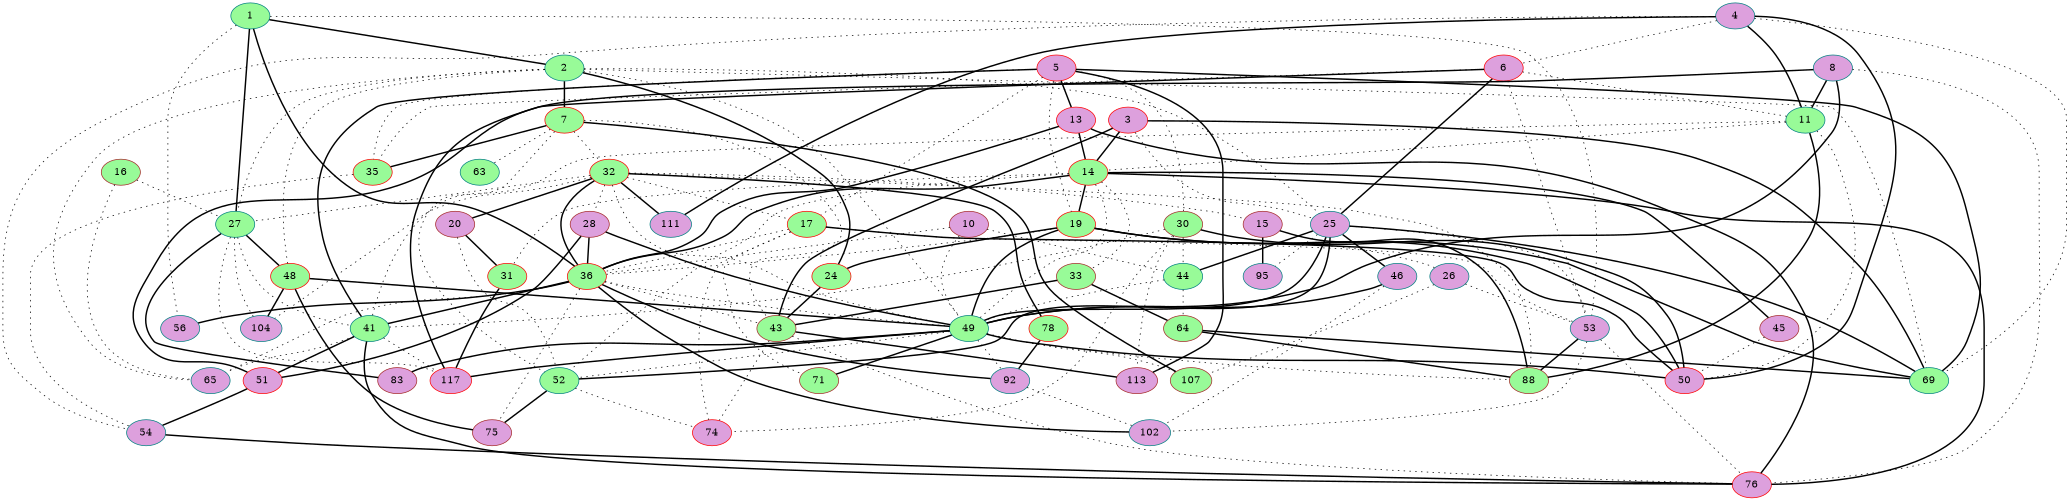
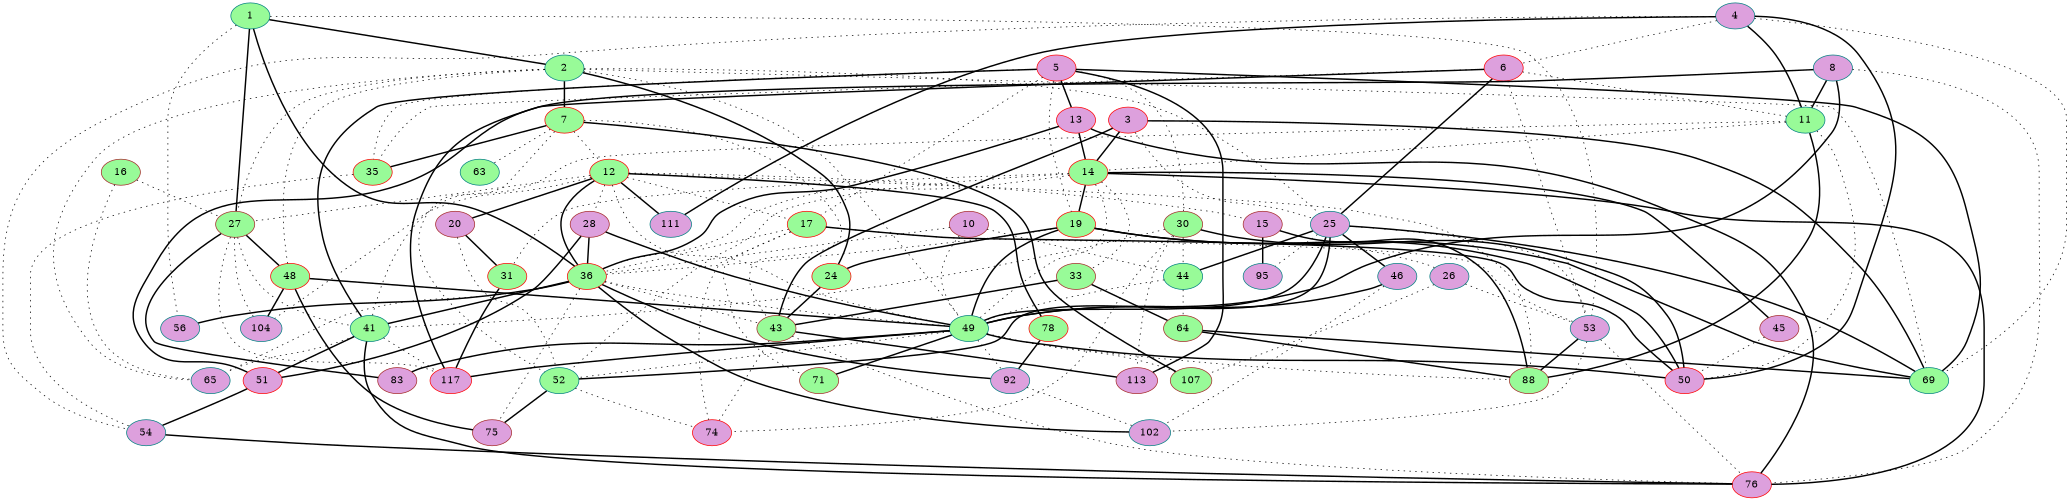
(609, 172) -> (609, 172)
(805, 196) -> (805, 196)
(235, 224) -> (235, 224)
